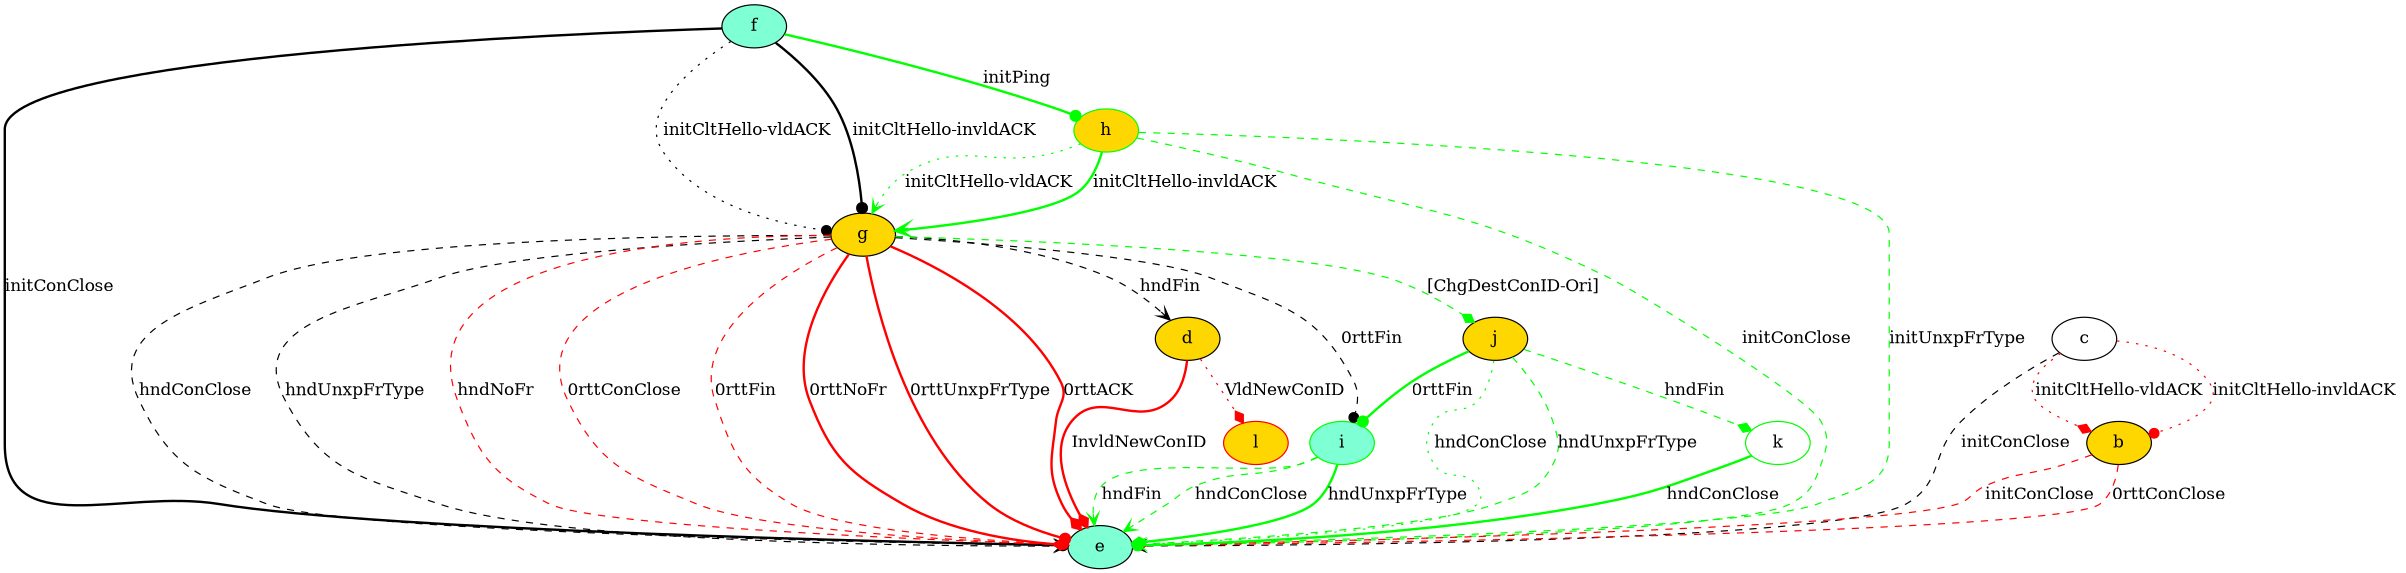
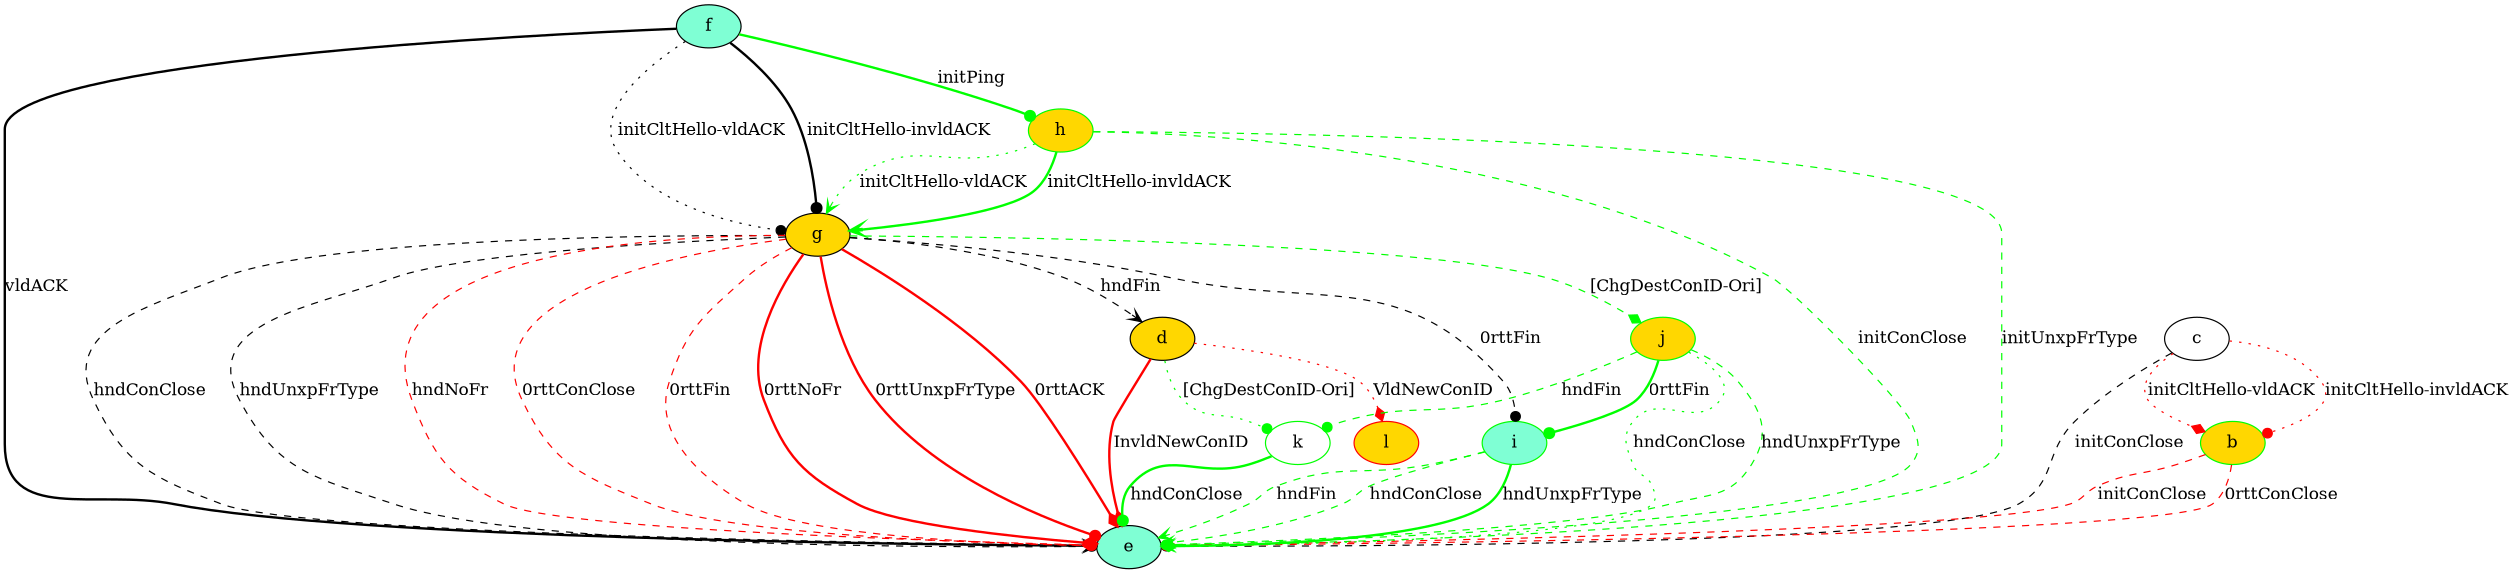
(62, 287) -> (40, 287)
(1495, 339) -> (1663, 339)
(1631, 386) -> (1488, 403)
none -> (1200, 411)
(2119, 443) -> (2233, 443)
(1637, 536) -> (1707, 538)
